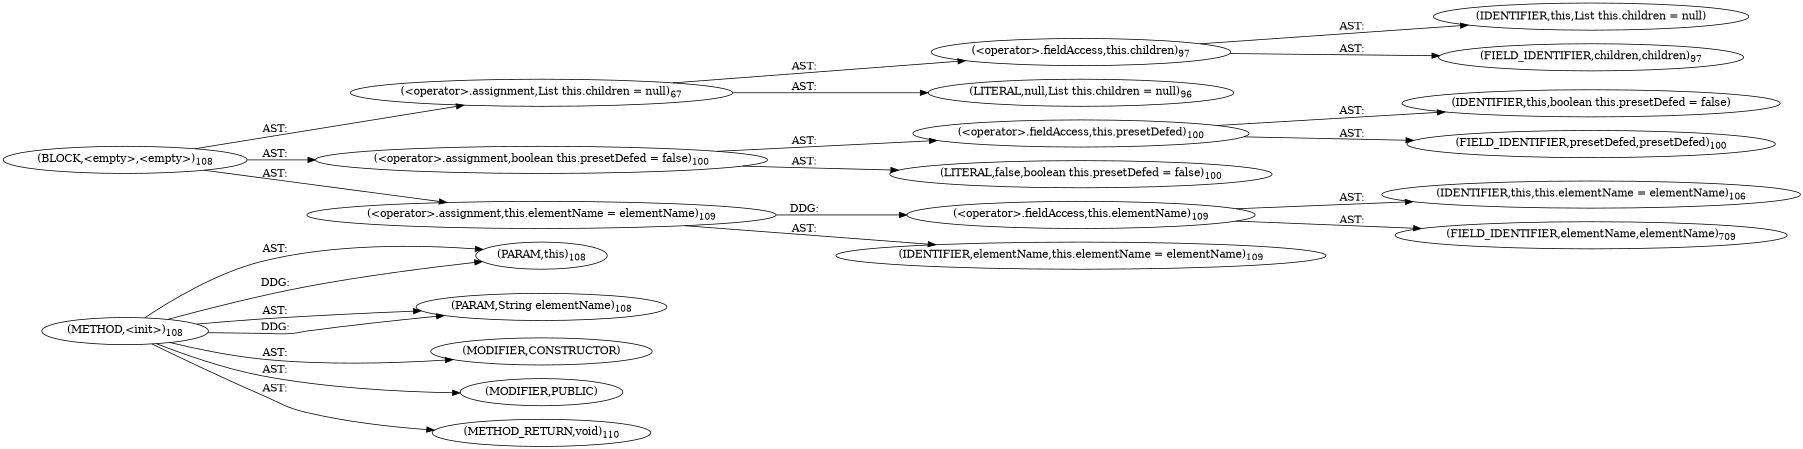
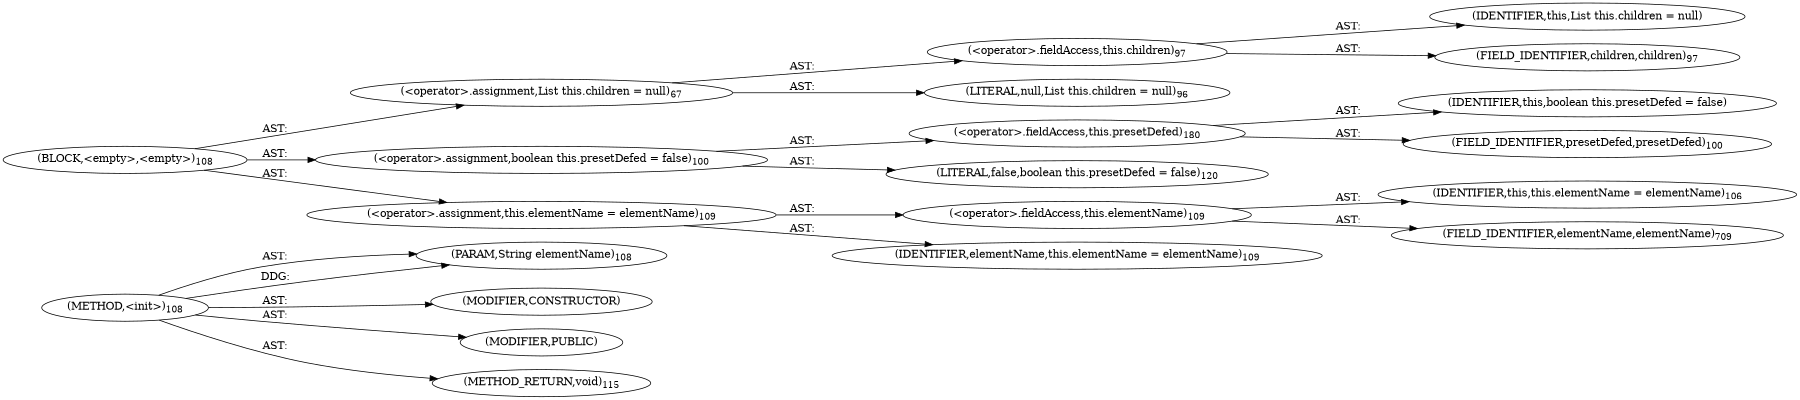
(1196, 132) -> (1192, 132)
(1213, 173) -> (1210, 173)
(806, 209) -> (804, 209)
(541, 256) -> none
(611, 432) -> (611, 382)
